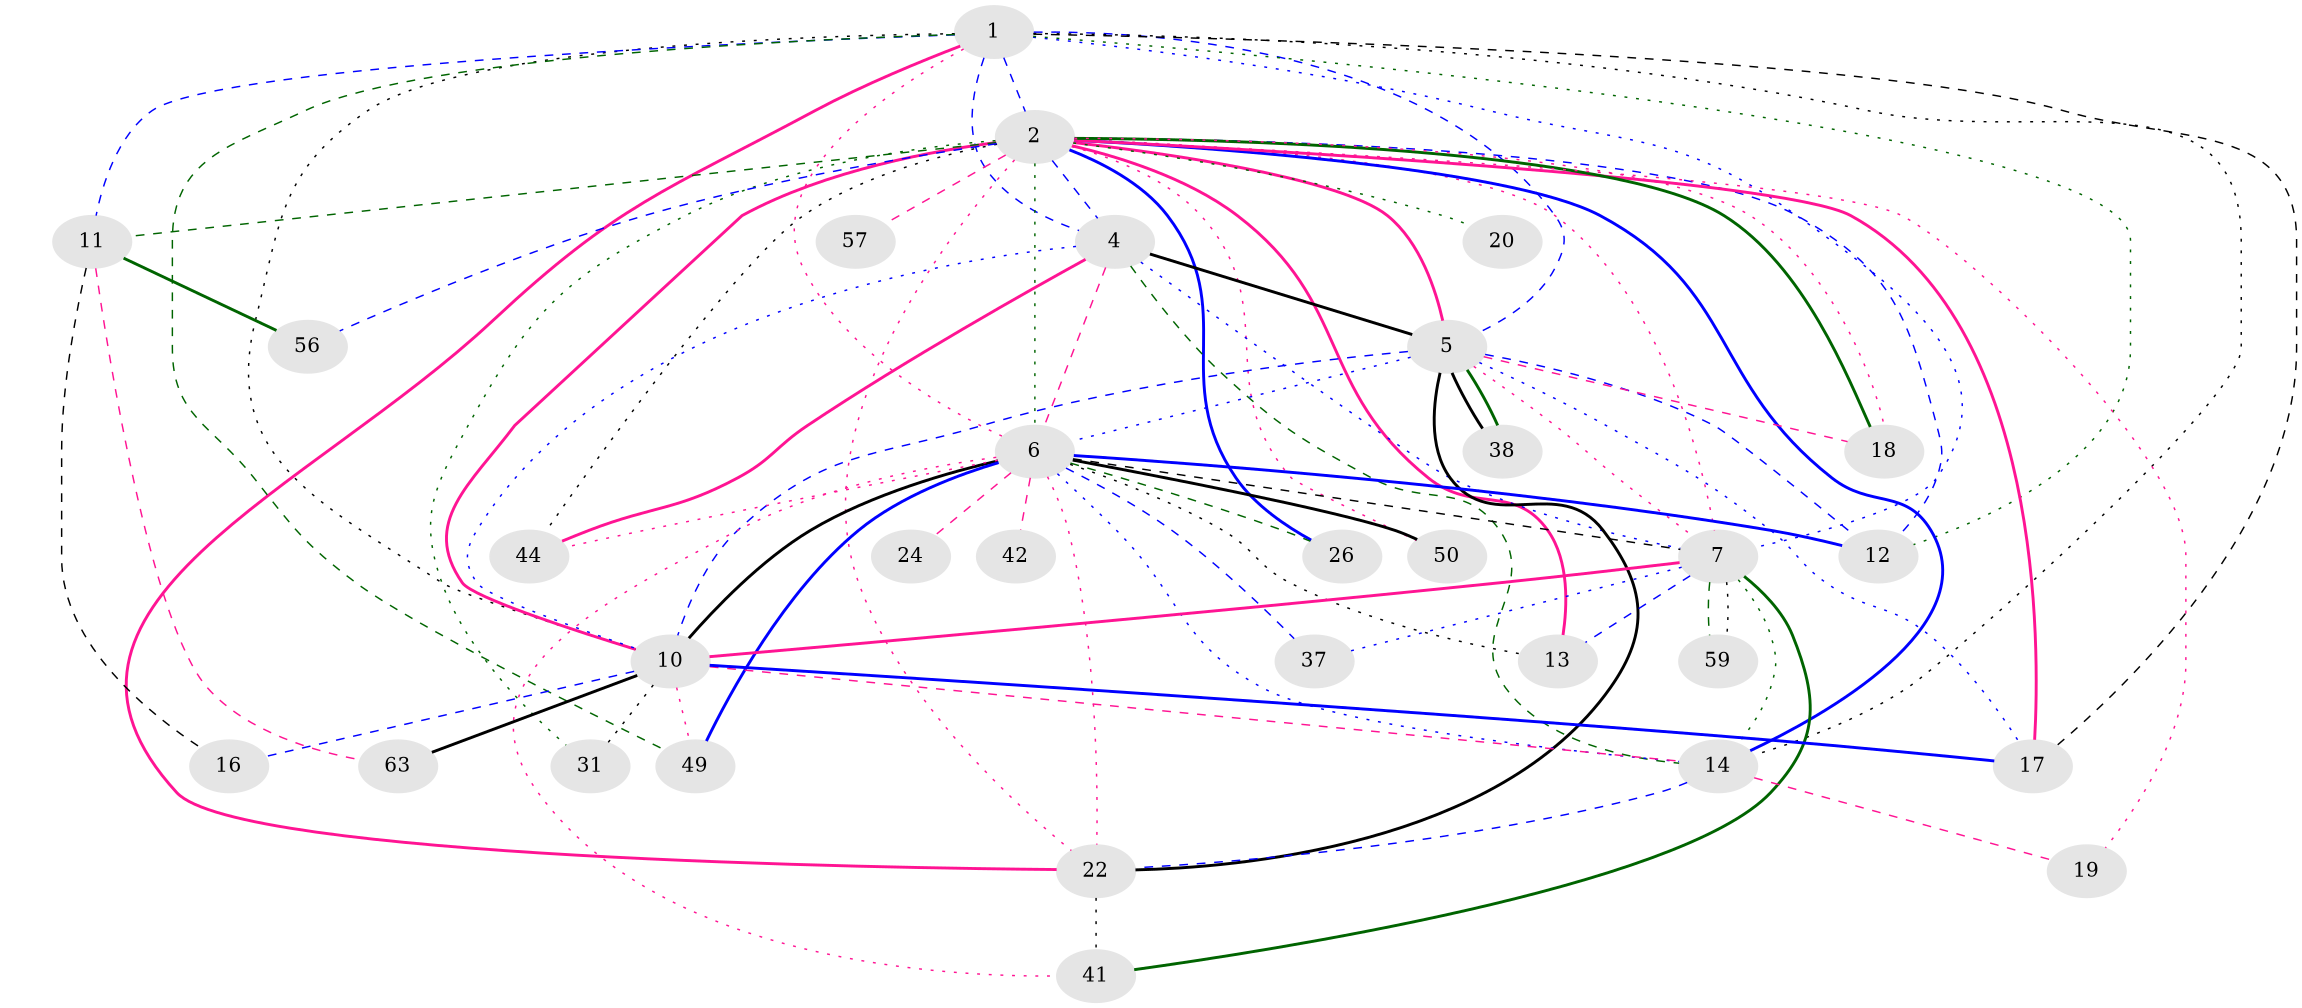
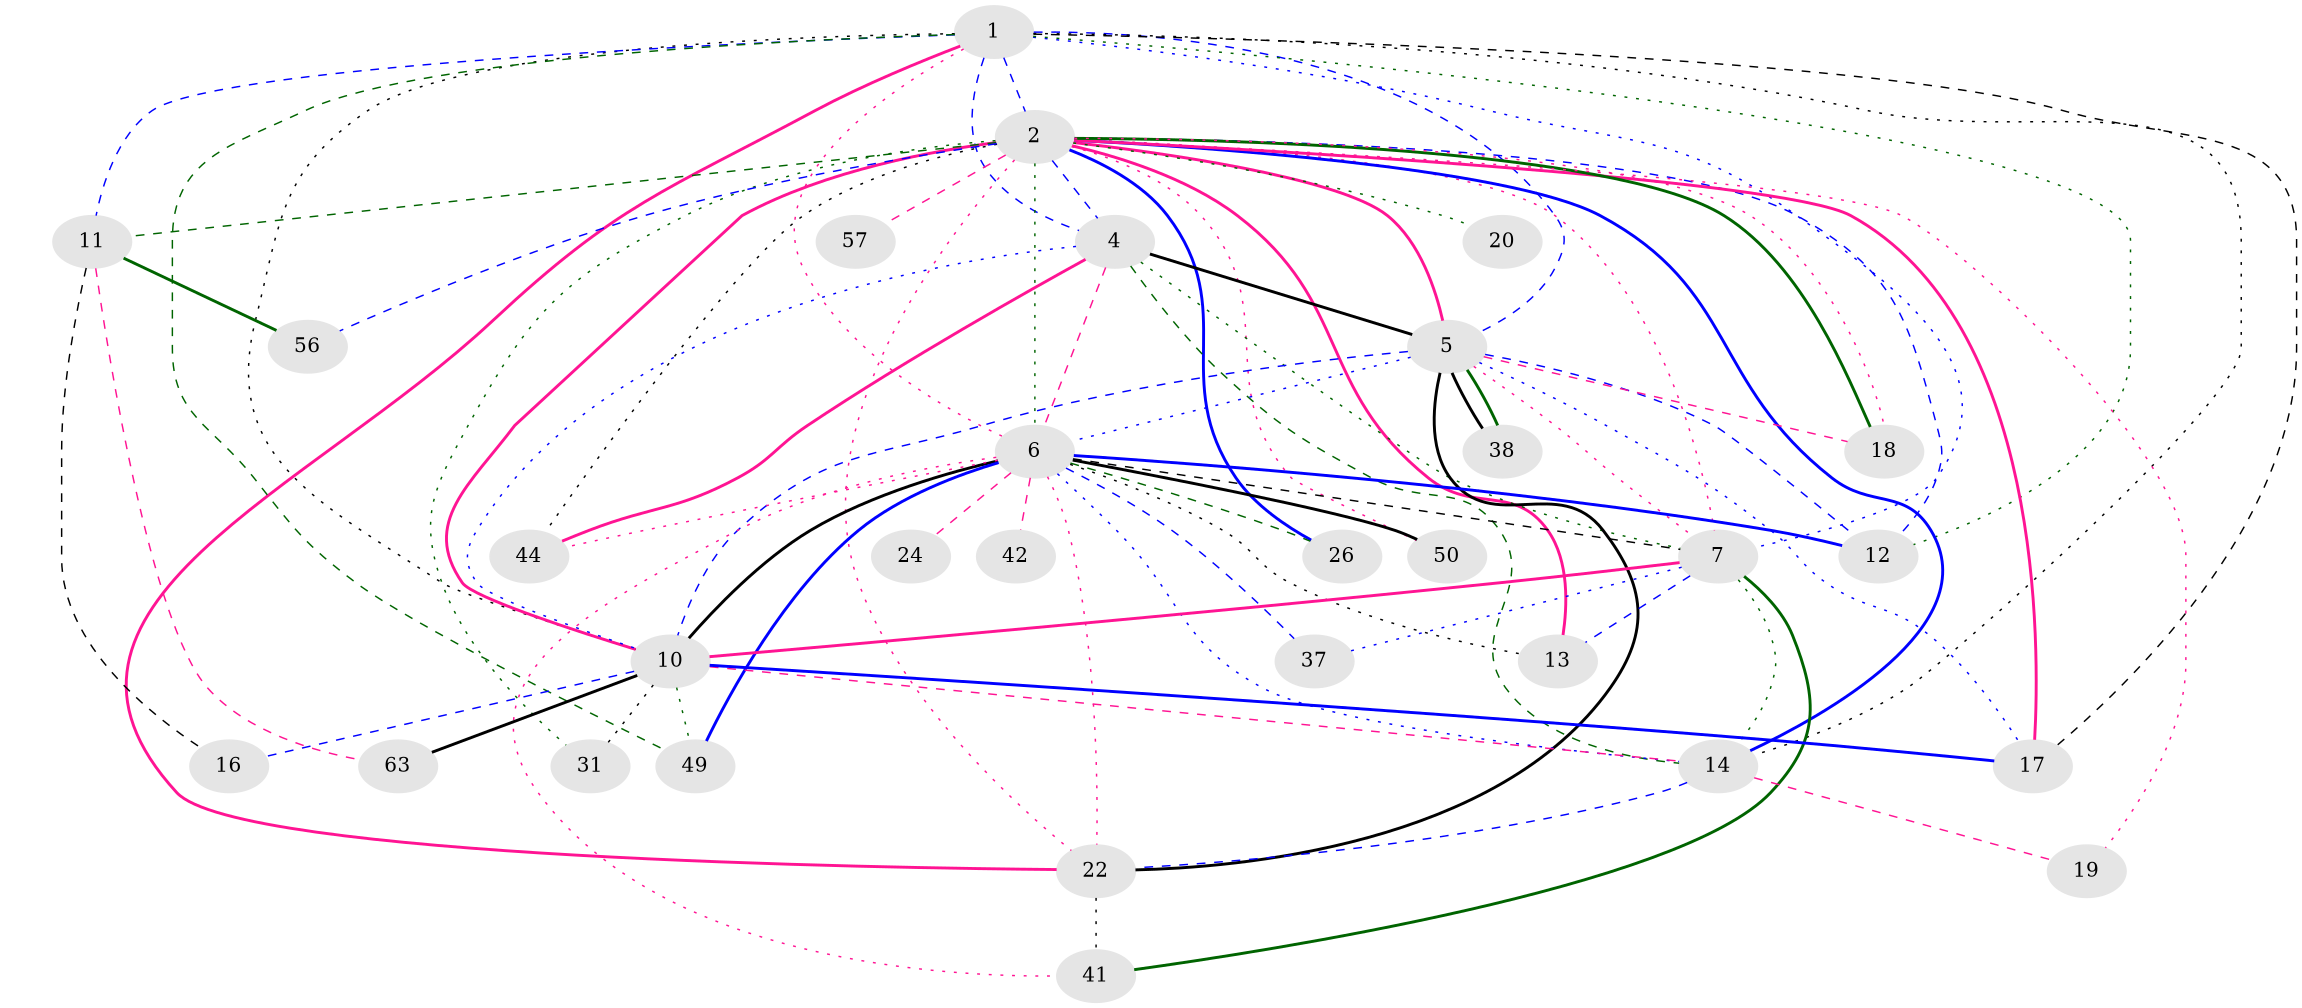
(1355, 415) -> (1355, 415)
(1718, 661) -> none
(683, 714) -> (683, 714)
